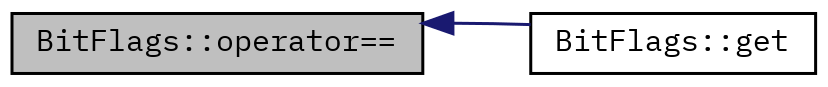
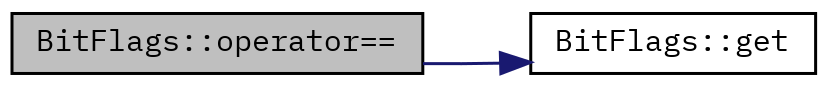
(492, 24) -> (462, 64)
